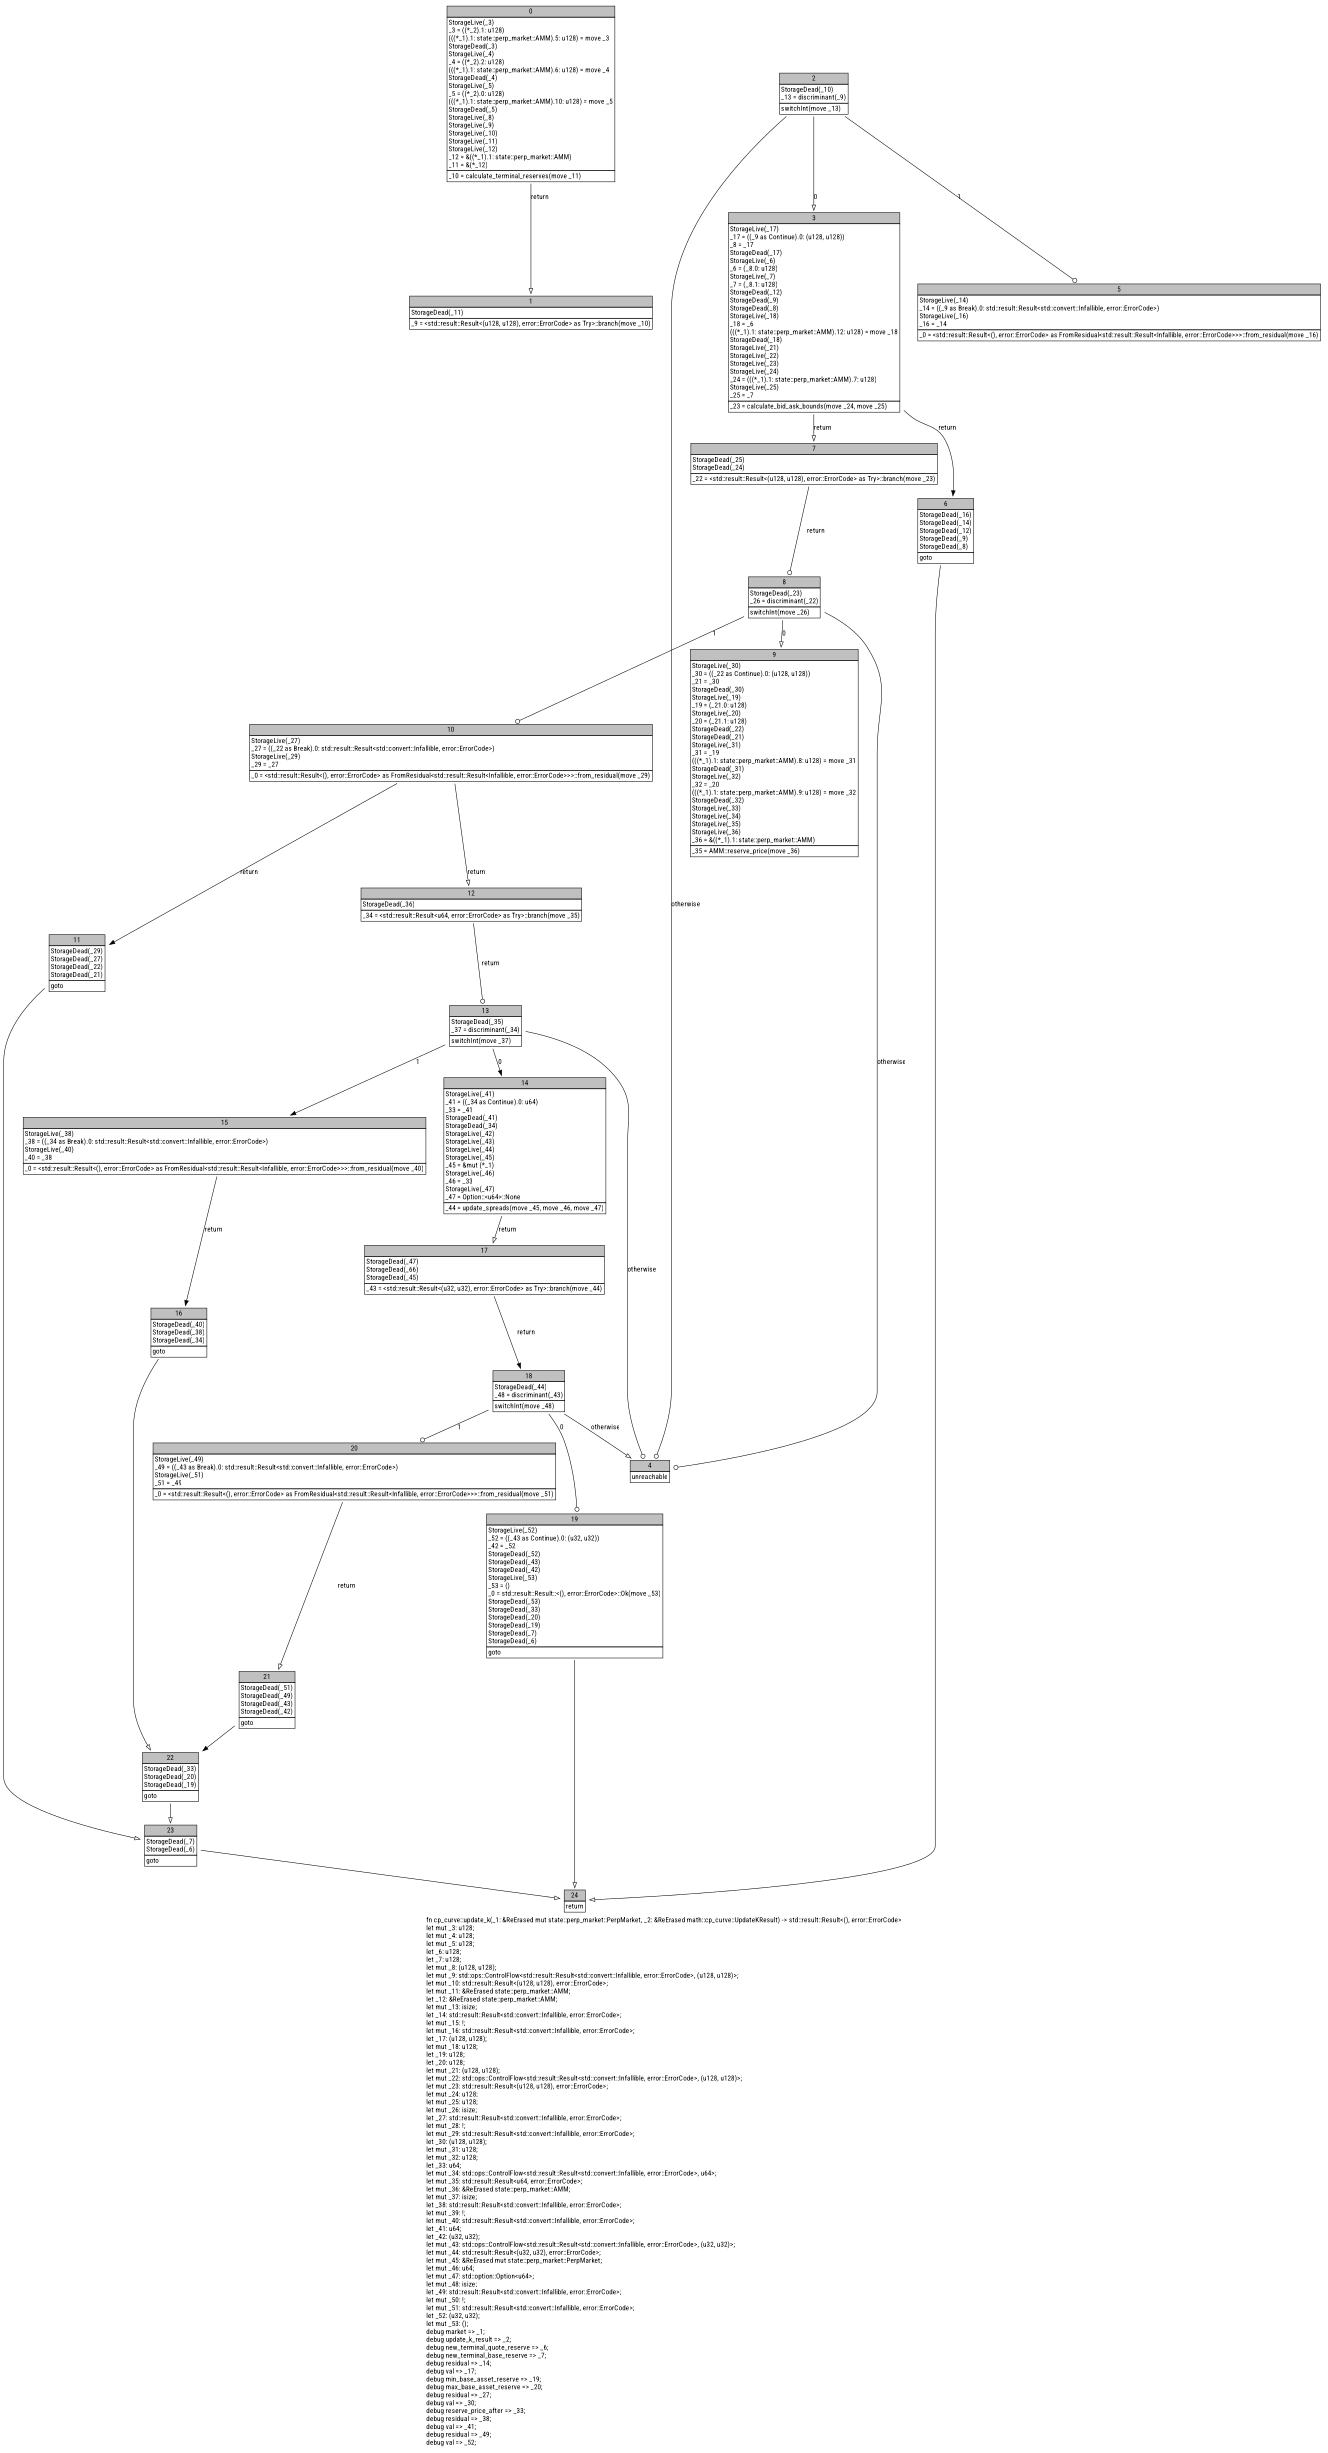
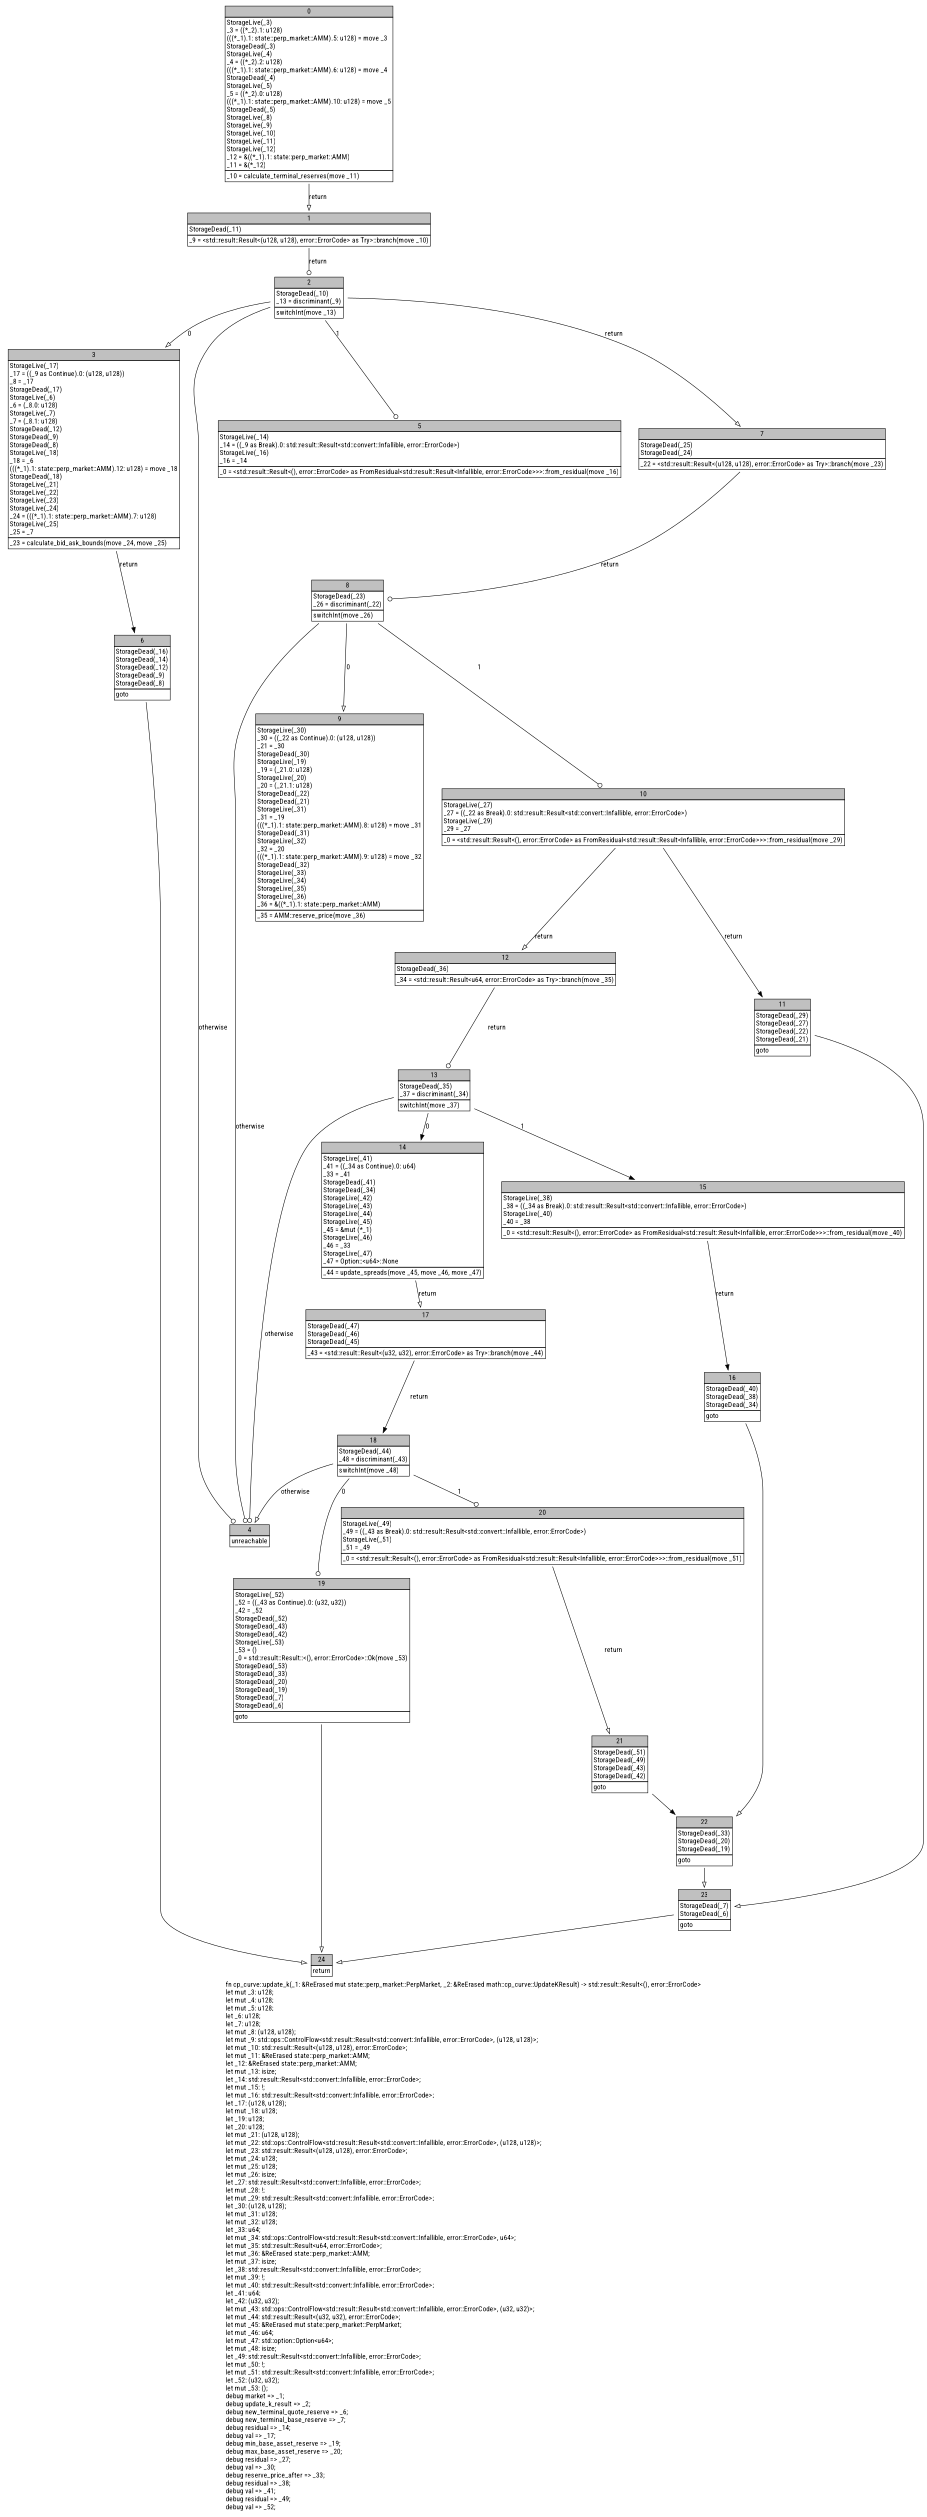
none -> (309, 259)
(814, 425) -> (555, 323)
(393, 1270) -> (334, 1334)
